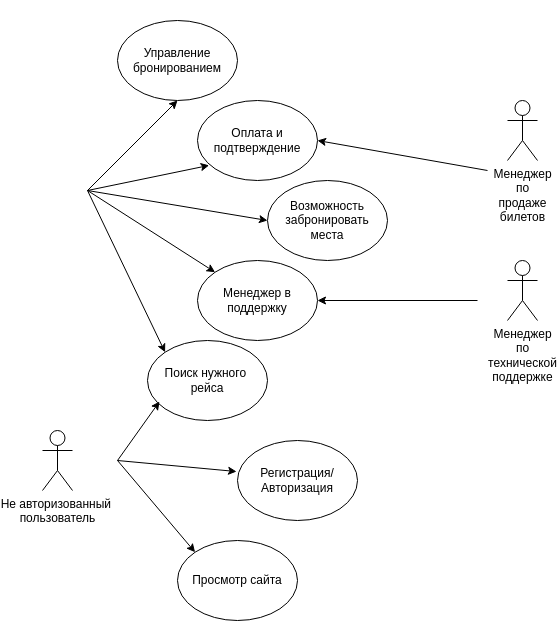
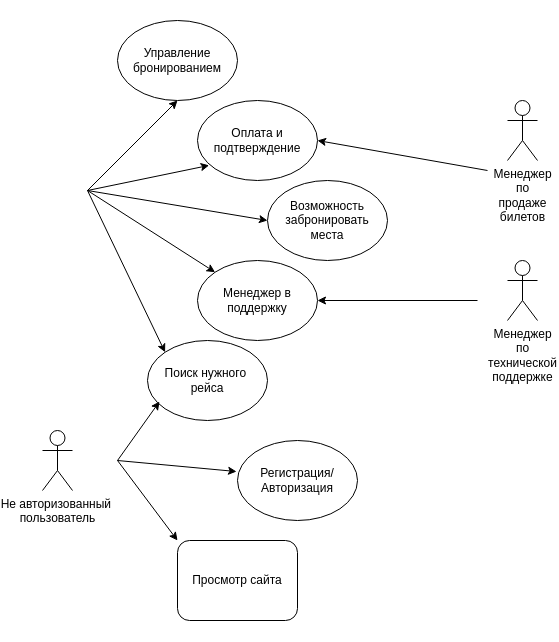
(238, 581) -> (238, 581)
